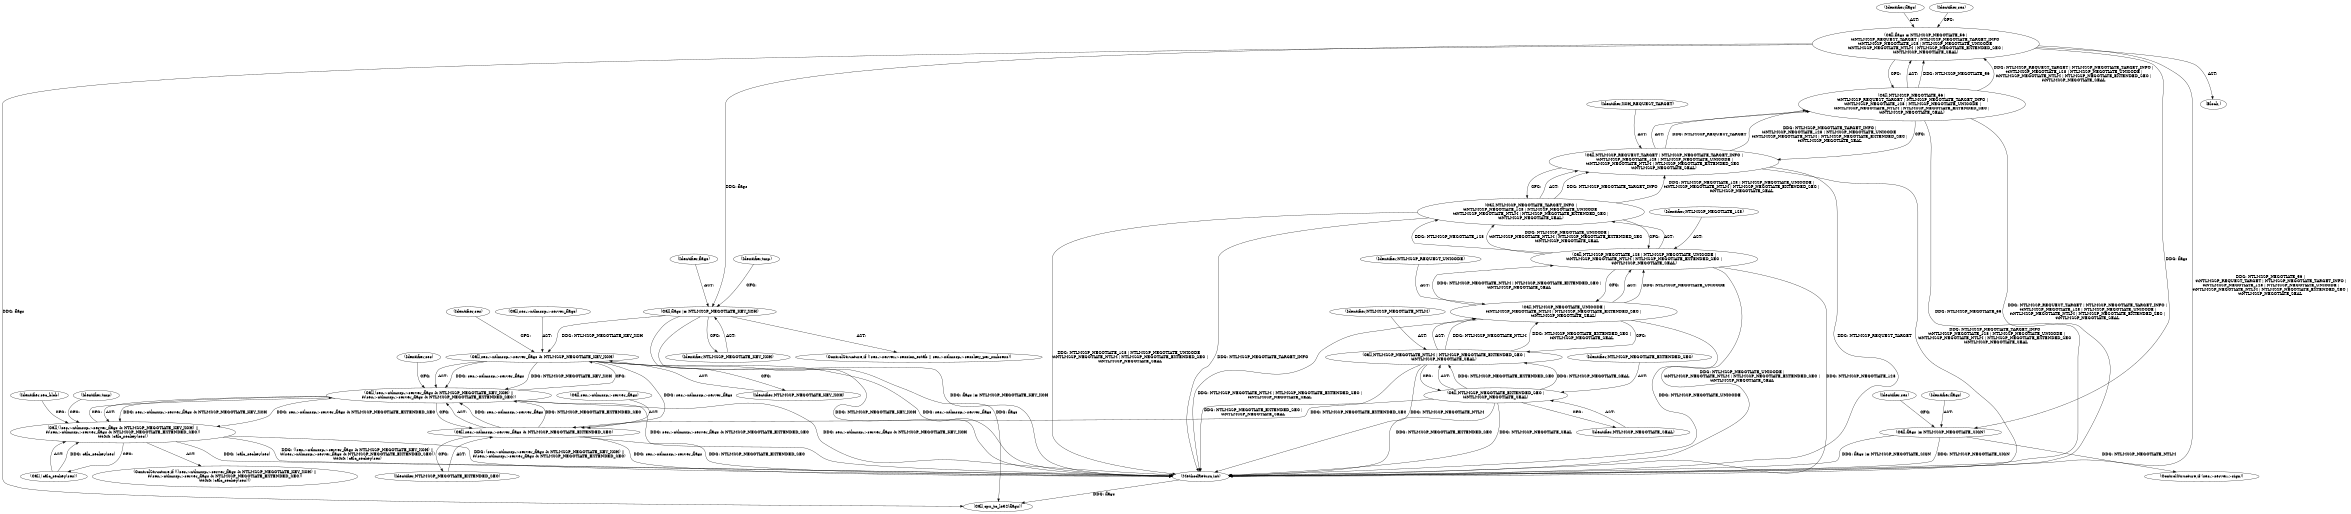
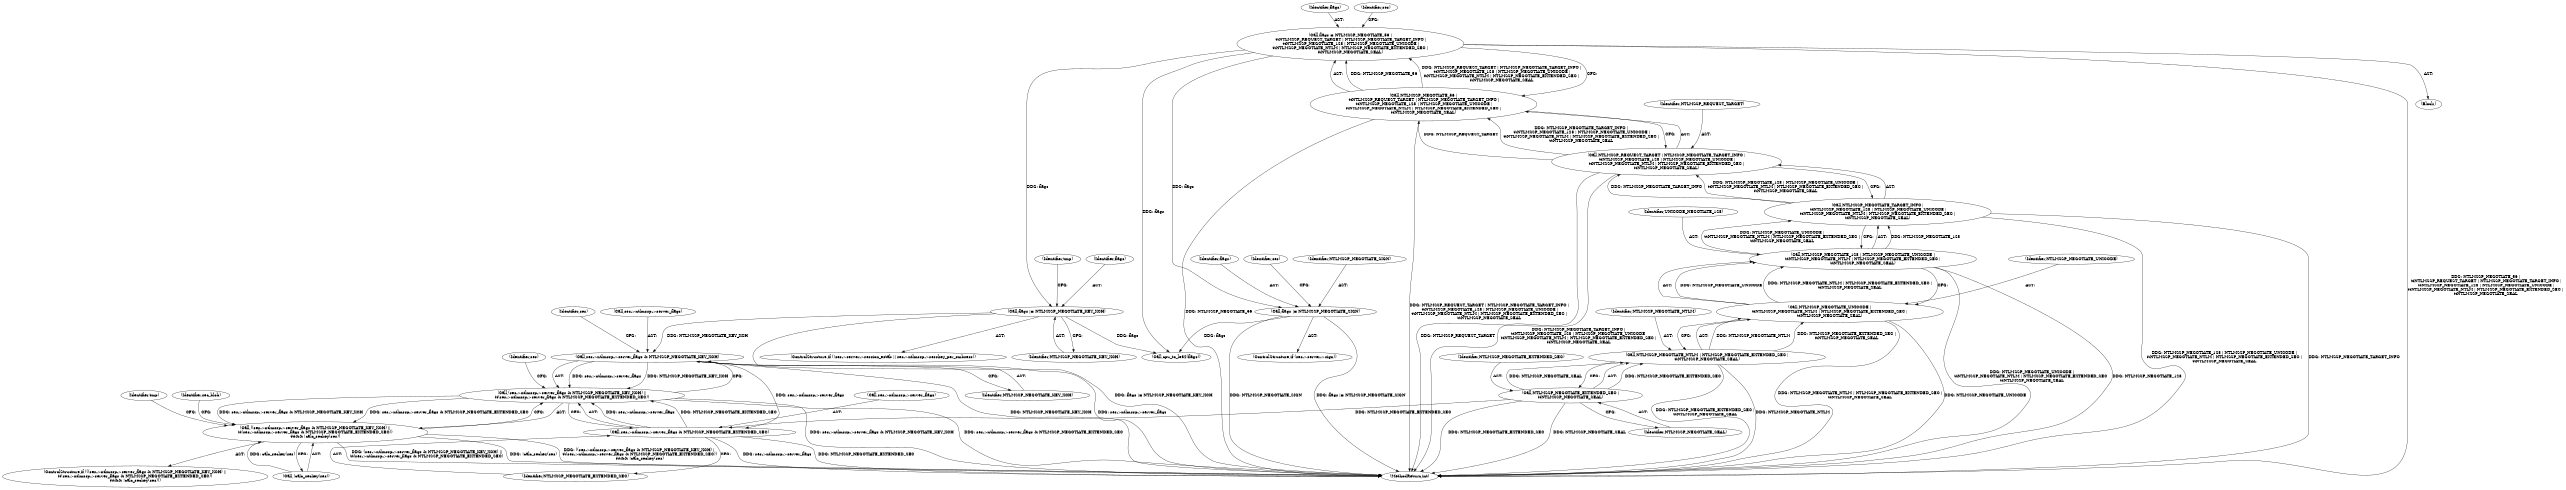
(1637, 104) -> (1702, 104)
(1704, 212) -> (1683, 212)
none -> (1350, 259)
(1421, 259) -> (2071, 259)
(2139, 454) -> (1314, 336)
(1102, 491) -> (1231, 323)
